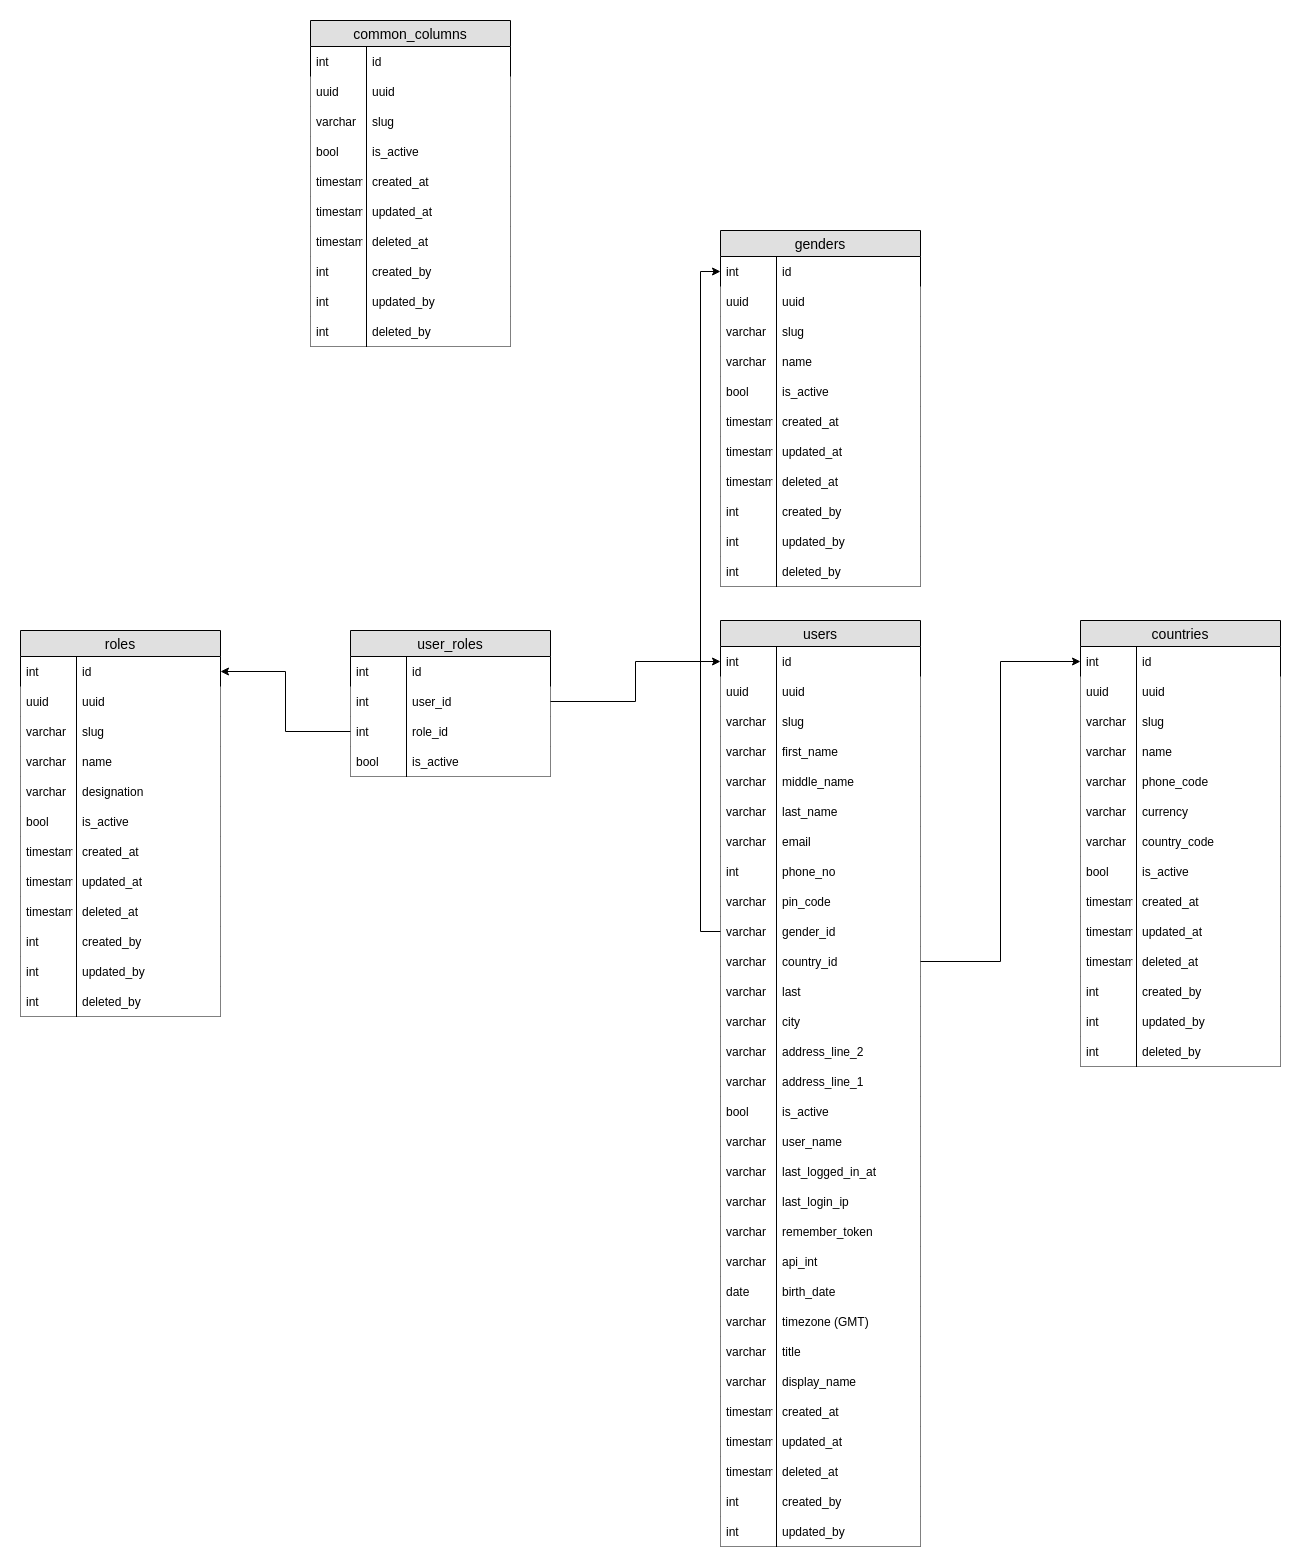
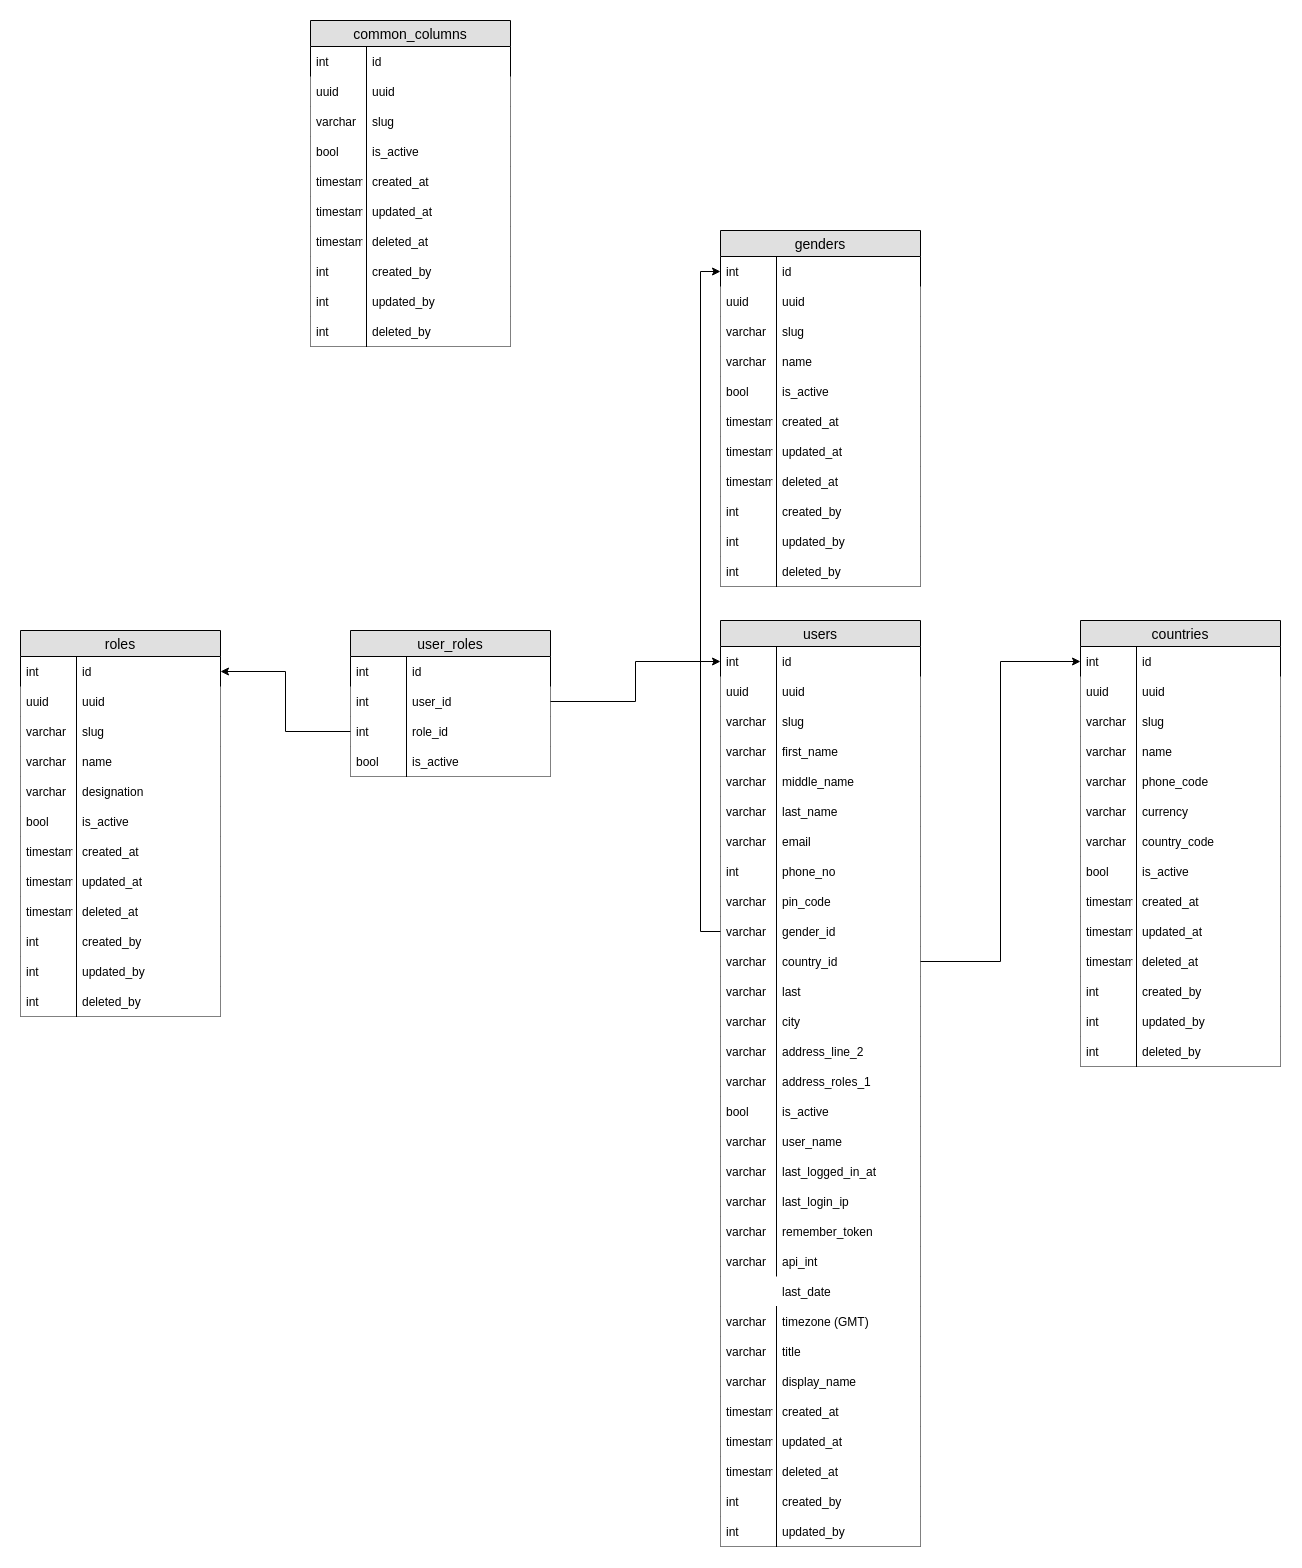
(826, 1082) -> (831, 1082)
(749, 1292) -> none
(814, 1292) -> (811, 1292)
